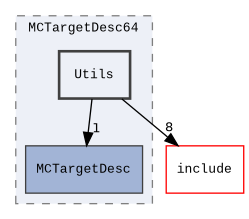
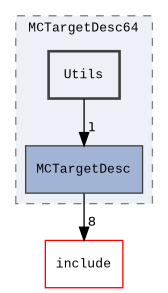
(144, 117) -> (84, 212)
